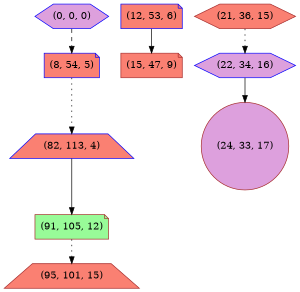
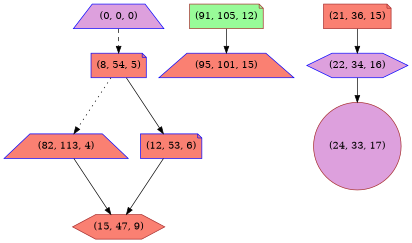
(72, 16) -> (119, 16)
(245, 16) -> (357, 16)
(245, 38) -> (357, 38)
(152, 65) -> (119, 227)
none -> (143, 103)
(72, 183) -> (91, 184)
(72, 248) -> (226, 38)
(72, 276) -> (226, 65)
